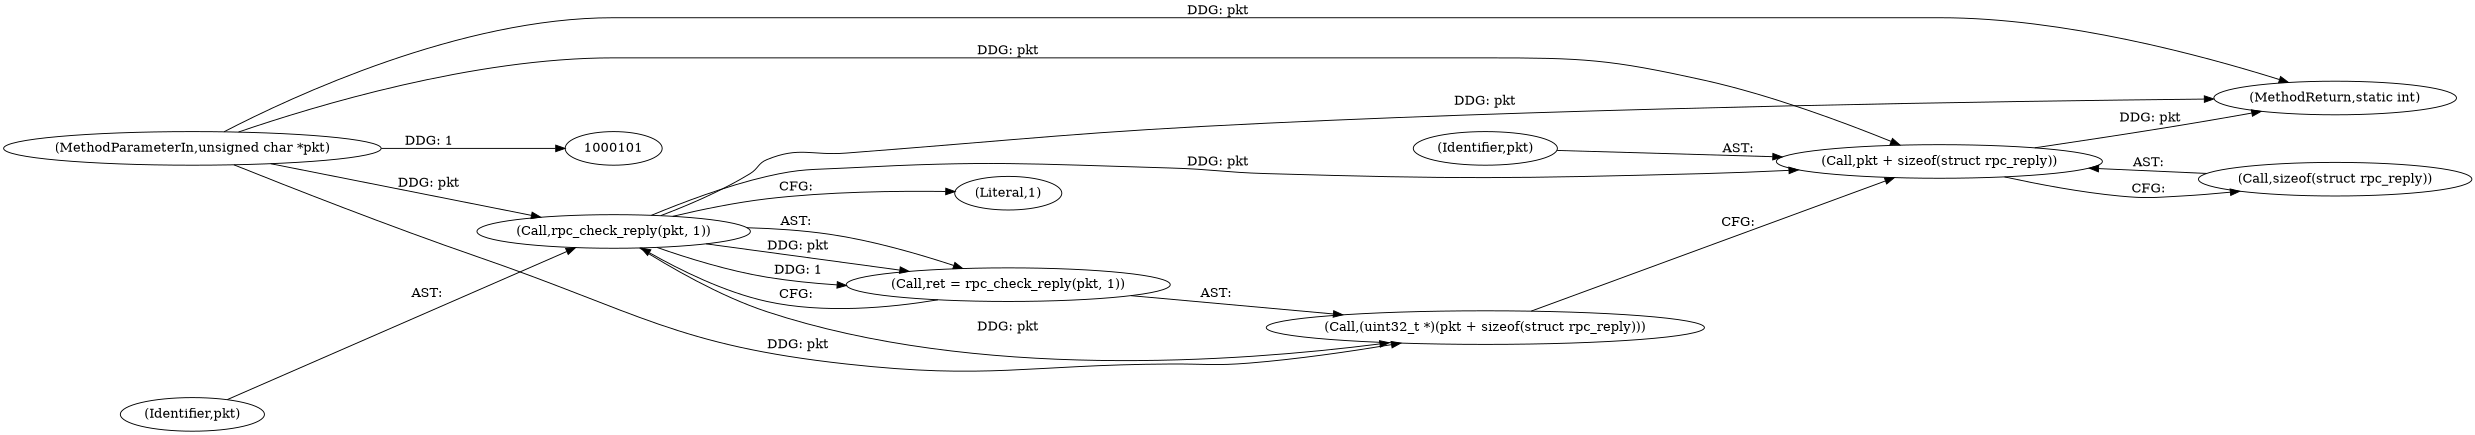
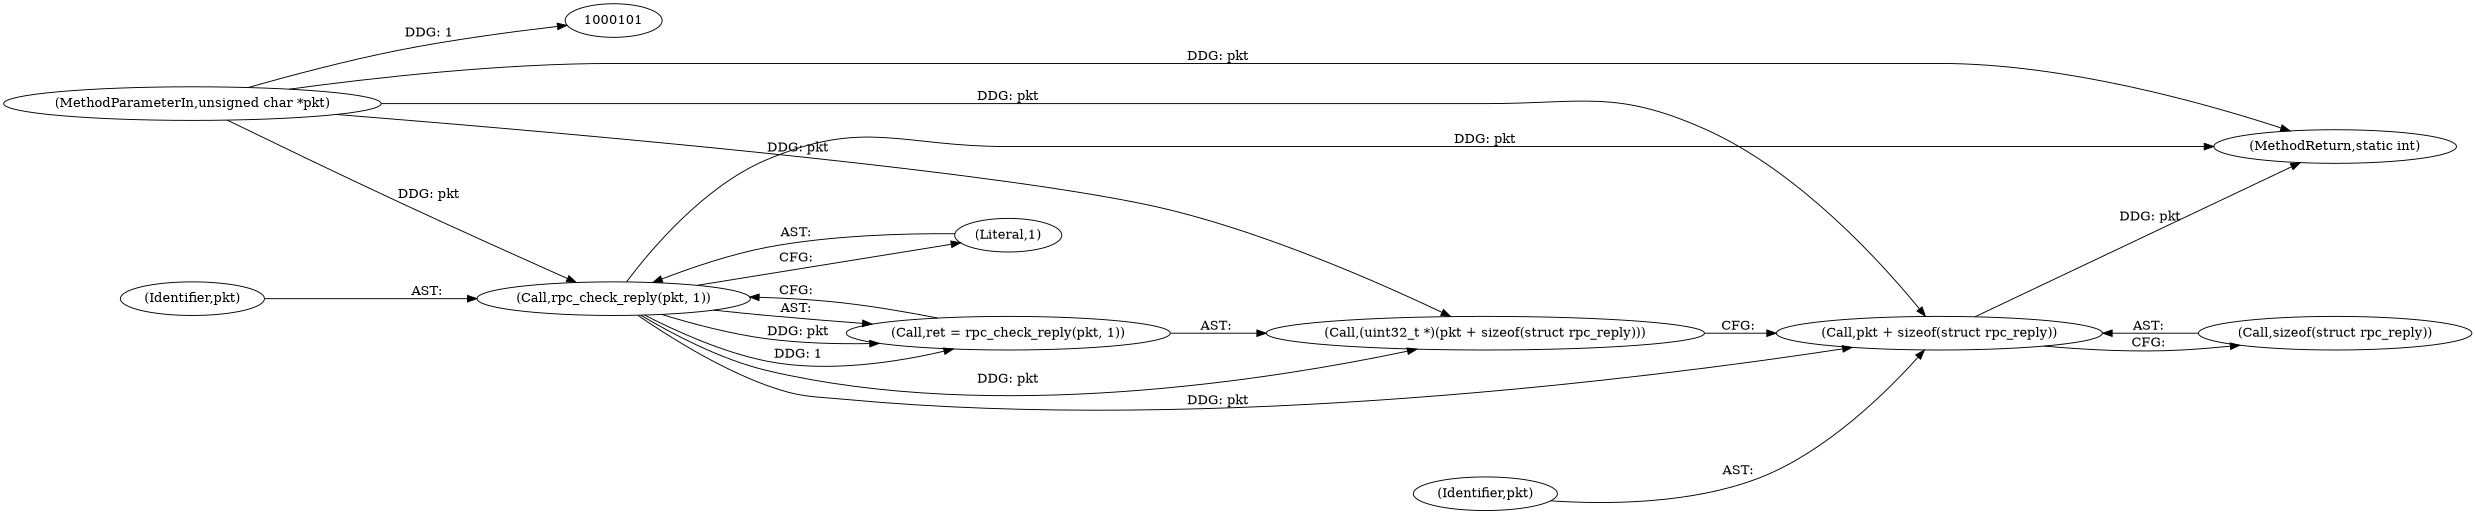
none -> (806, 241)
